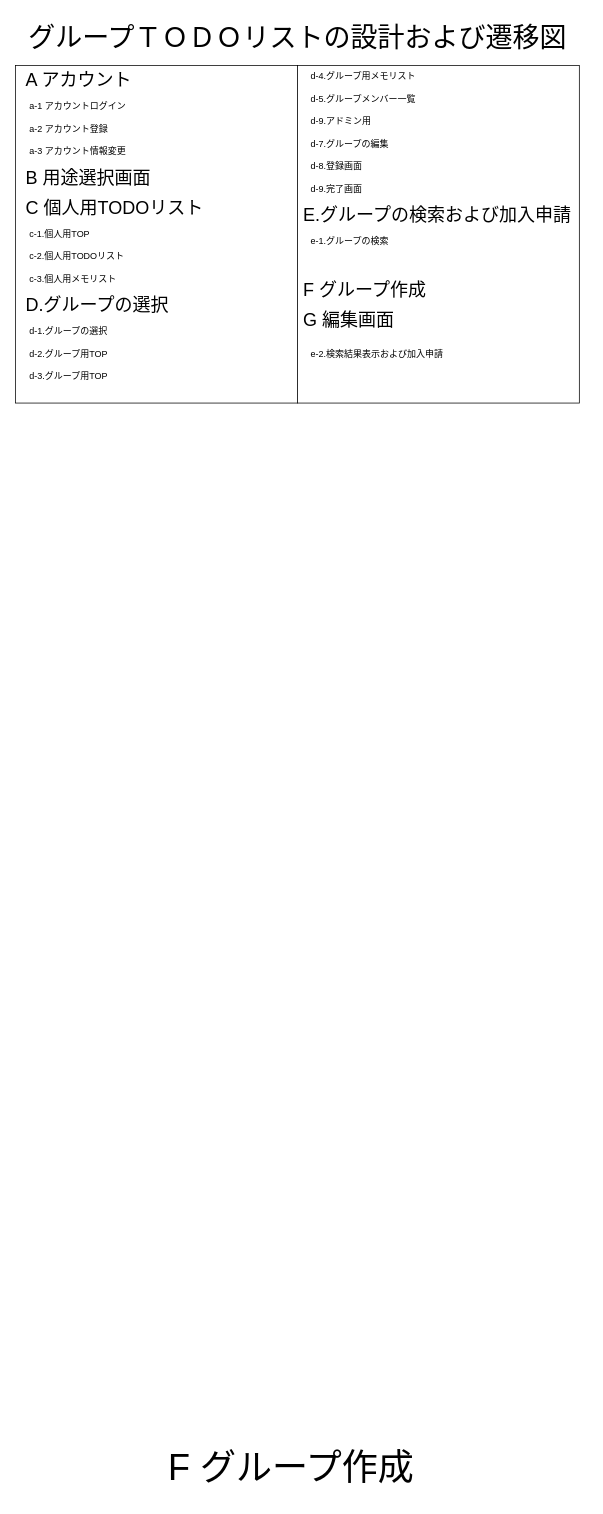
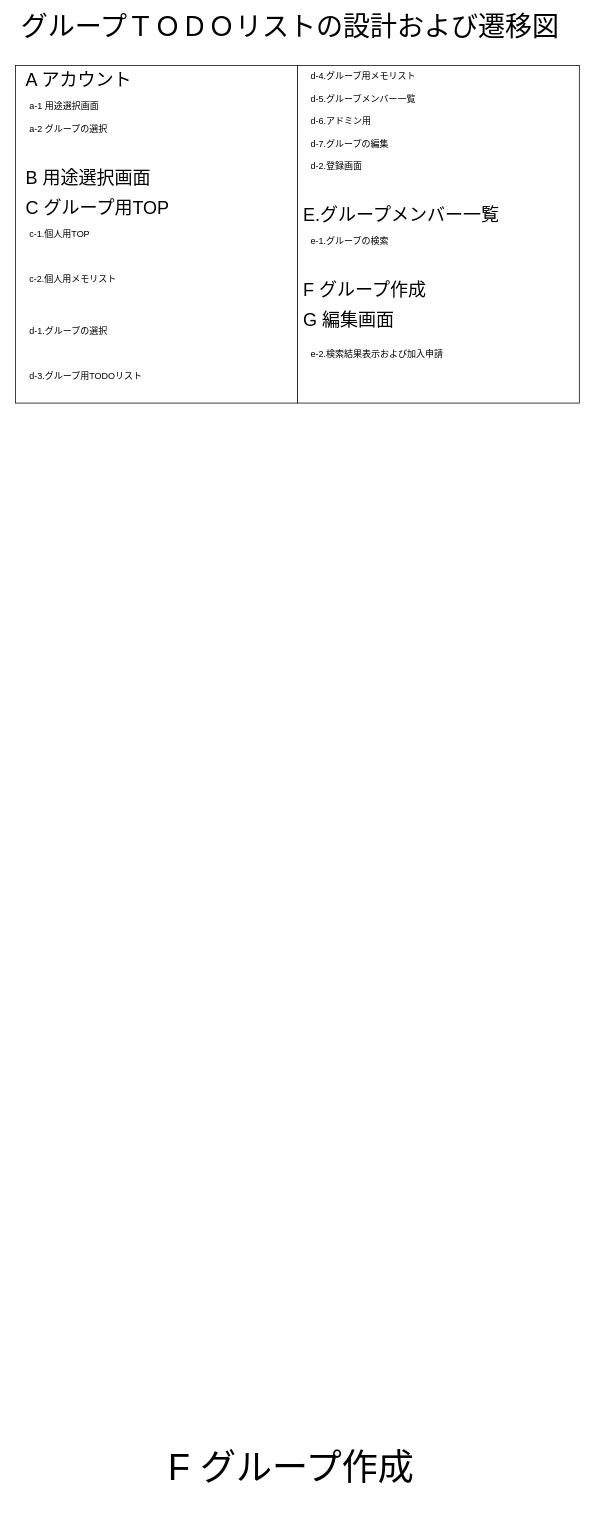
(297, 38) -> (290, 27)
(79, 107) -> (66, 107)
(342, 122) -> (342, 122)
(70, 129) -> (70, 129)
(84, 152) -> none
(338, 167) -> (338, 167)
(343, 189) -> none
(108, 208) -> (94, 208)
(370, 216) -> (352, 216)
(84, 257) -> none
(75, 279) -> (75, 279)
(107, 306) -> none
(77, 354) -> none
(69, 377) -> (85, 377)
